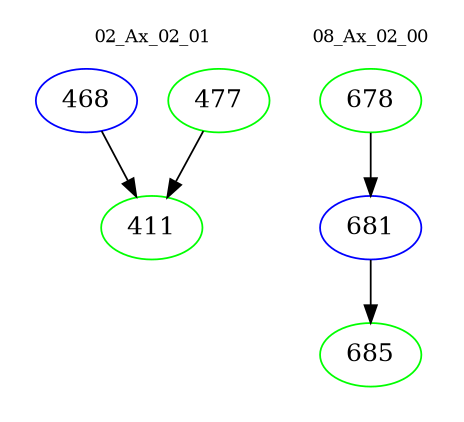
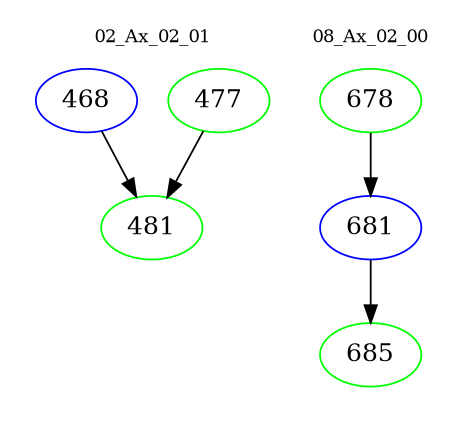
(152, 228) -> (152, 228)
